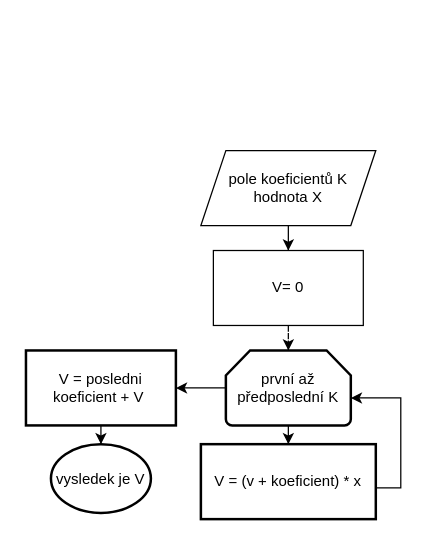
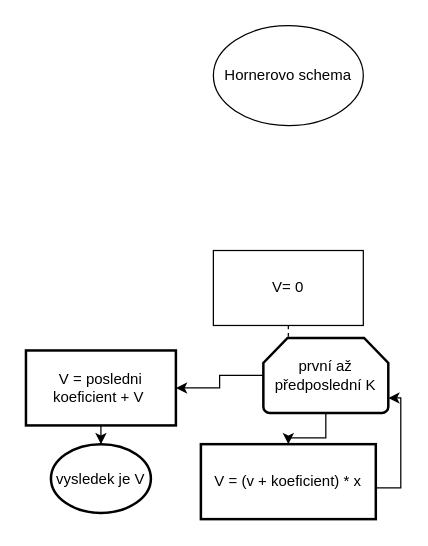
none -> (288, 76)
(288, 188) -> none
(288, 243) -> none
(288, 388) -> (326, 376)
